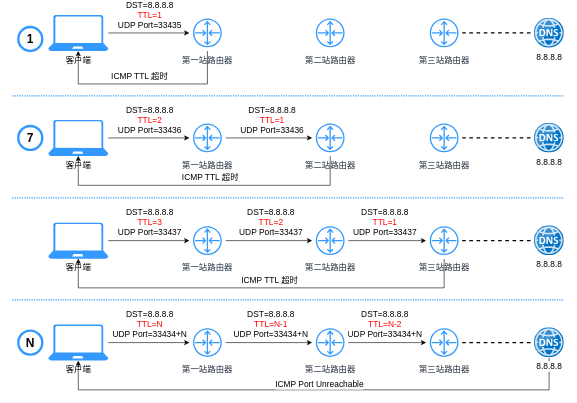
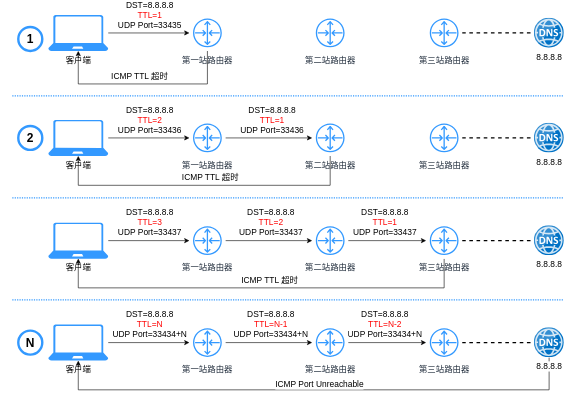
(30, 138) -> (30, 138)
